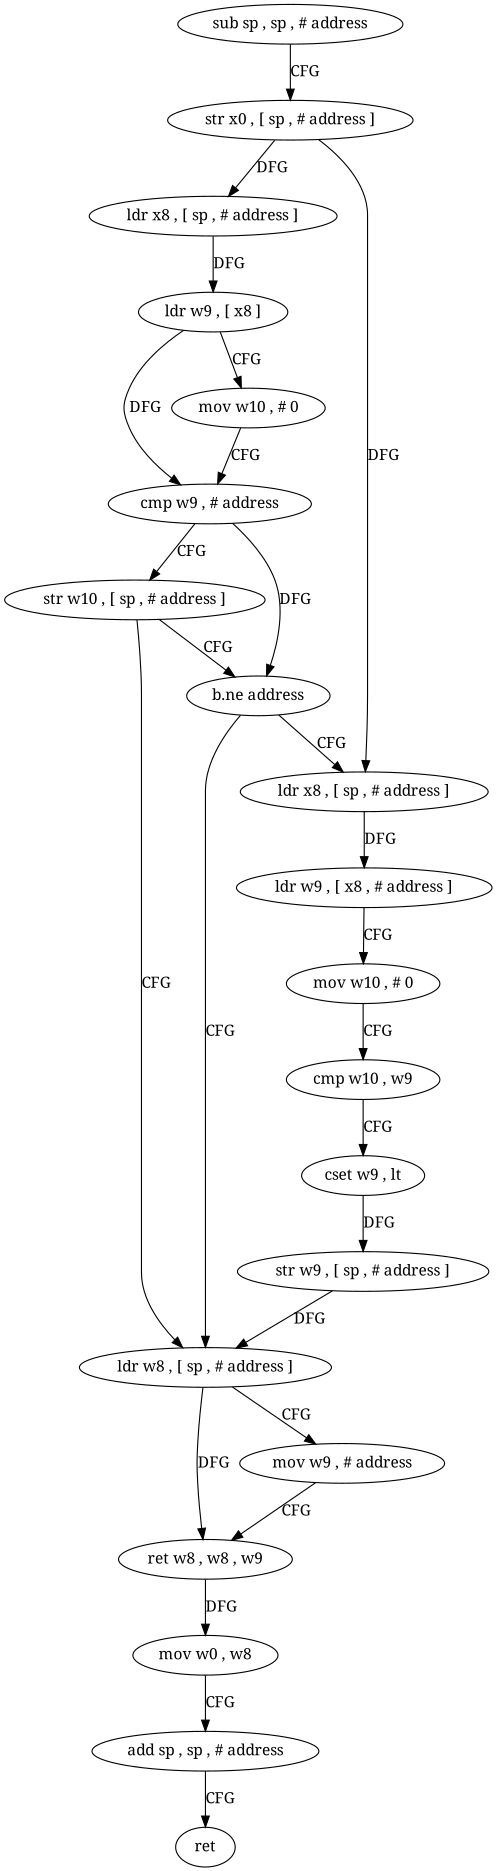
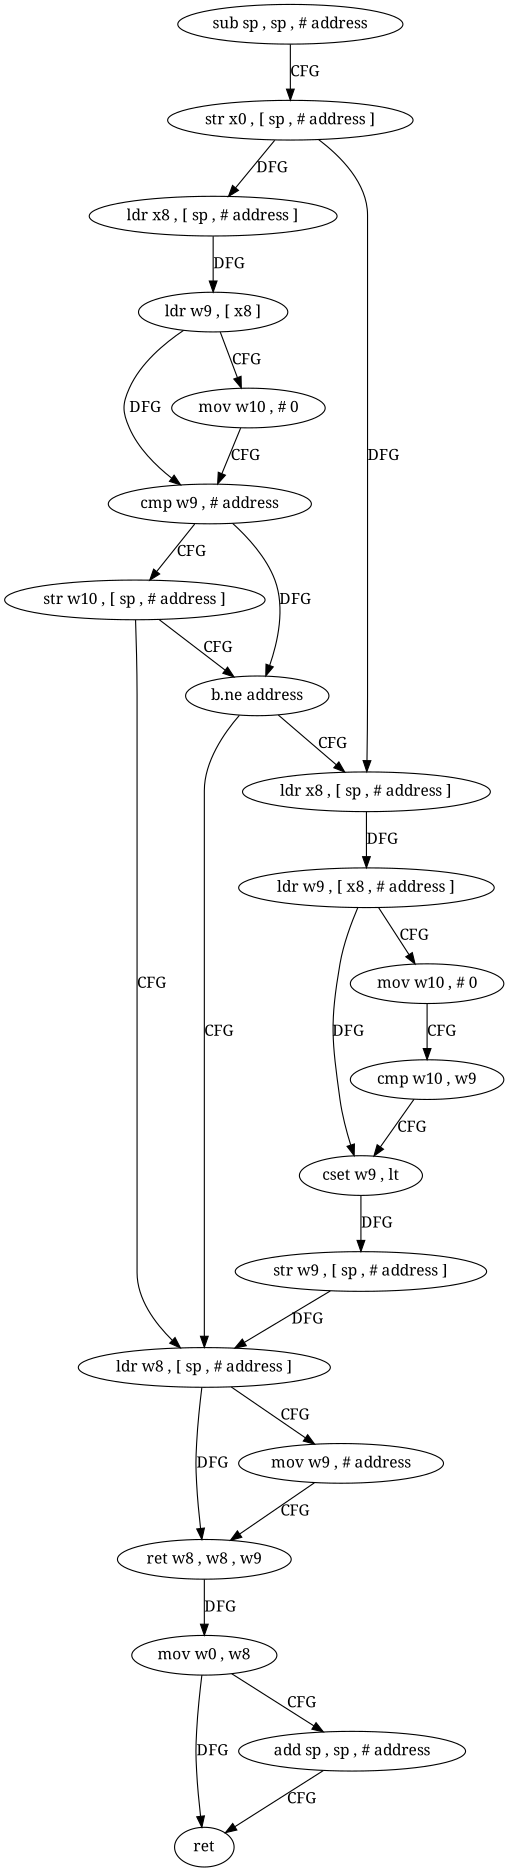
none -> (333, 1026)
none -> (196, 1746)
